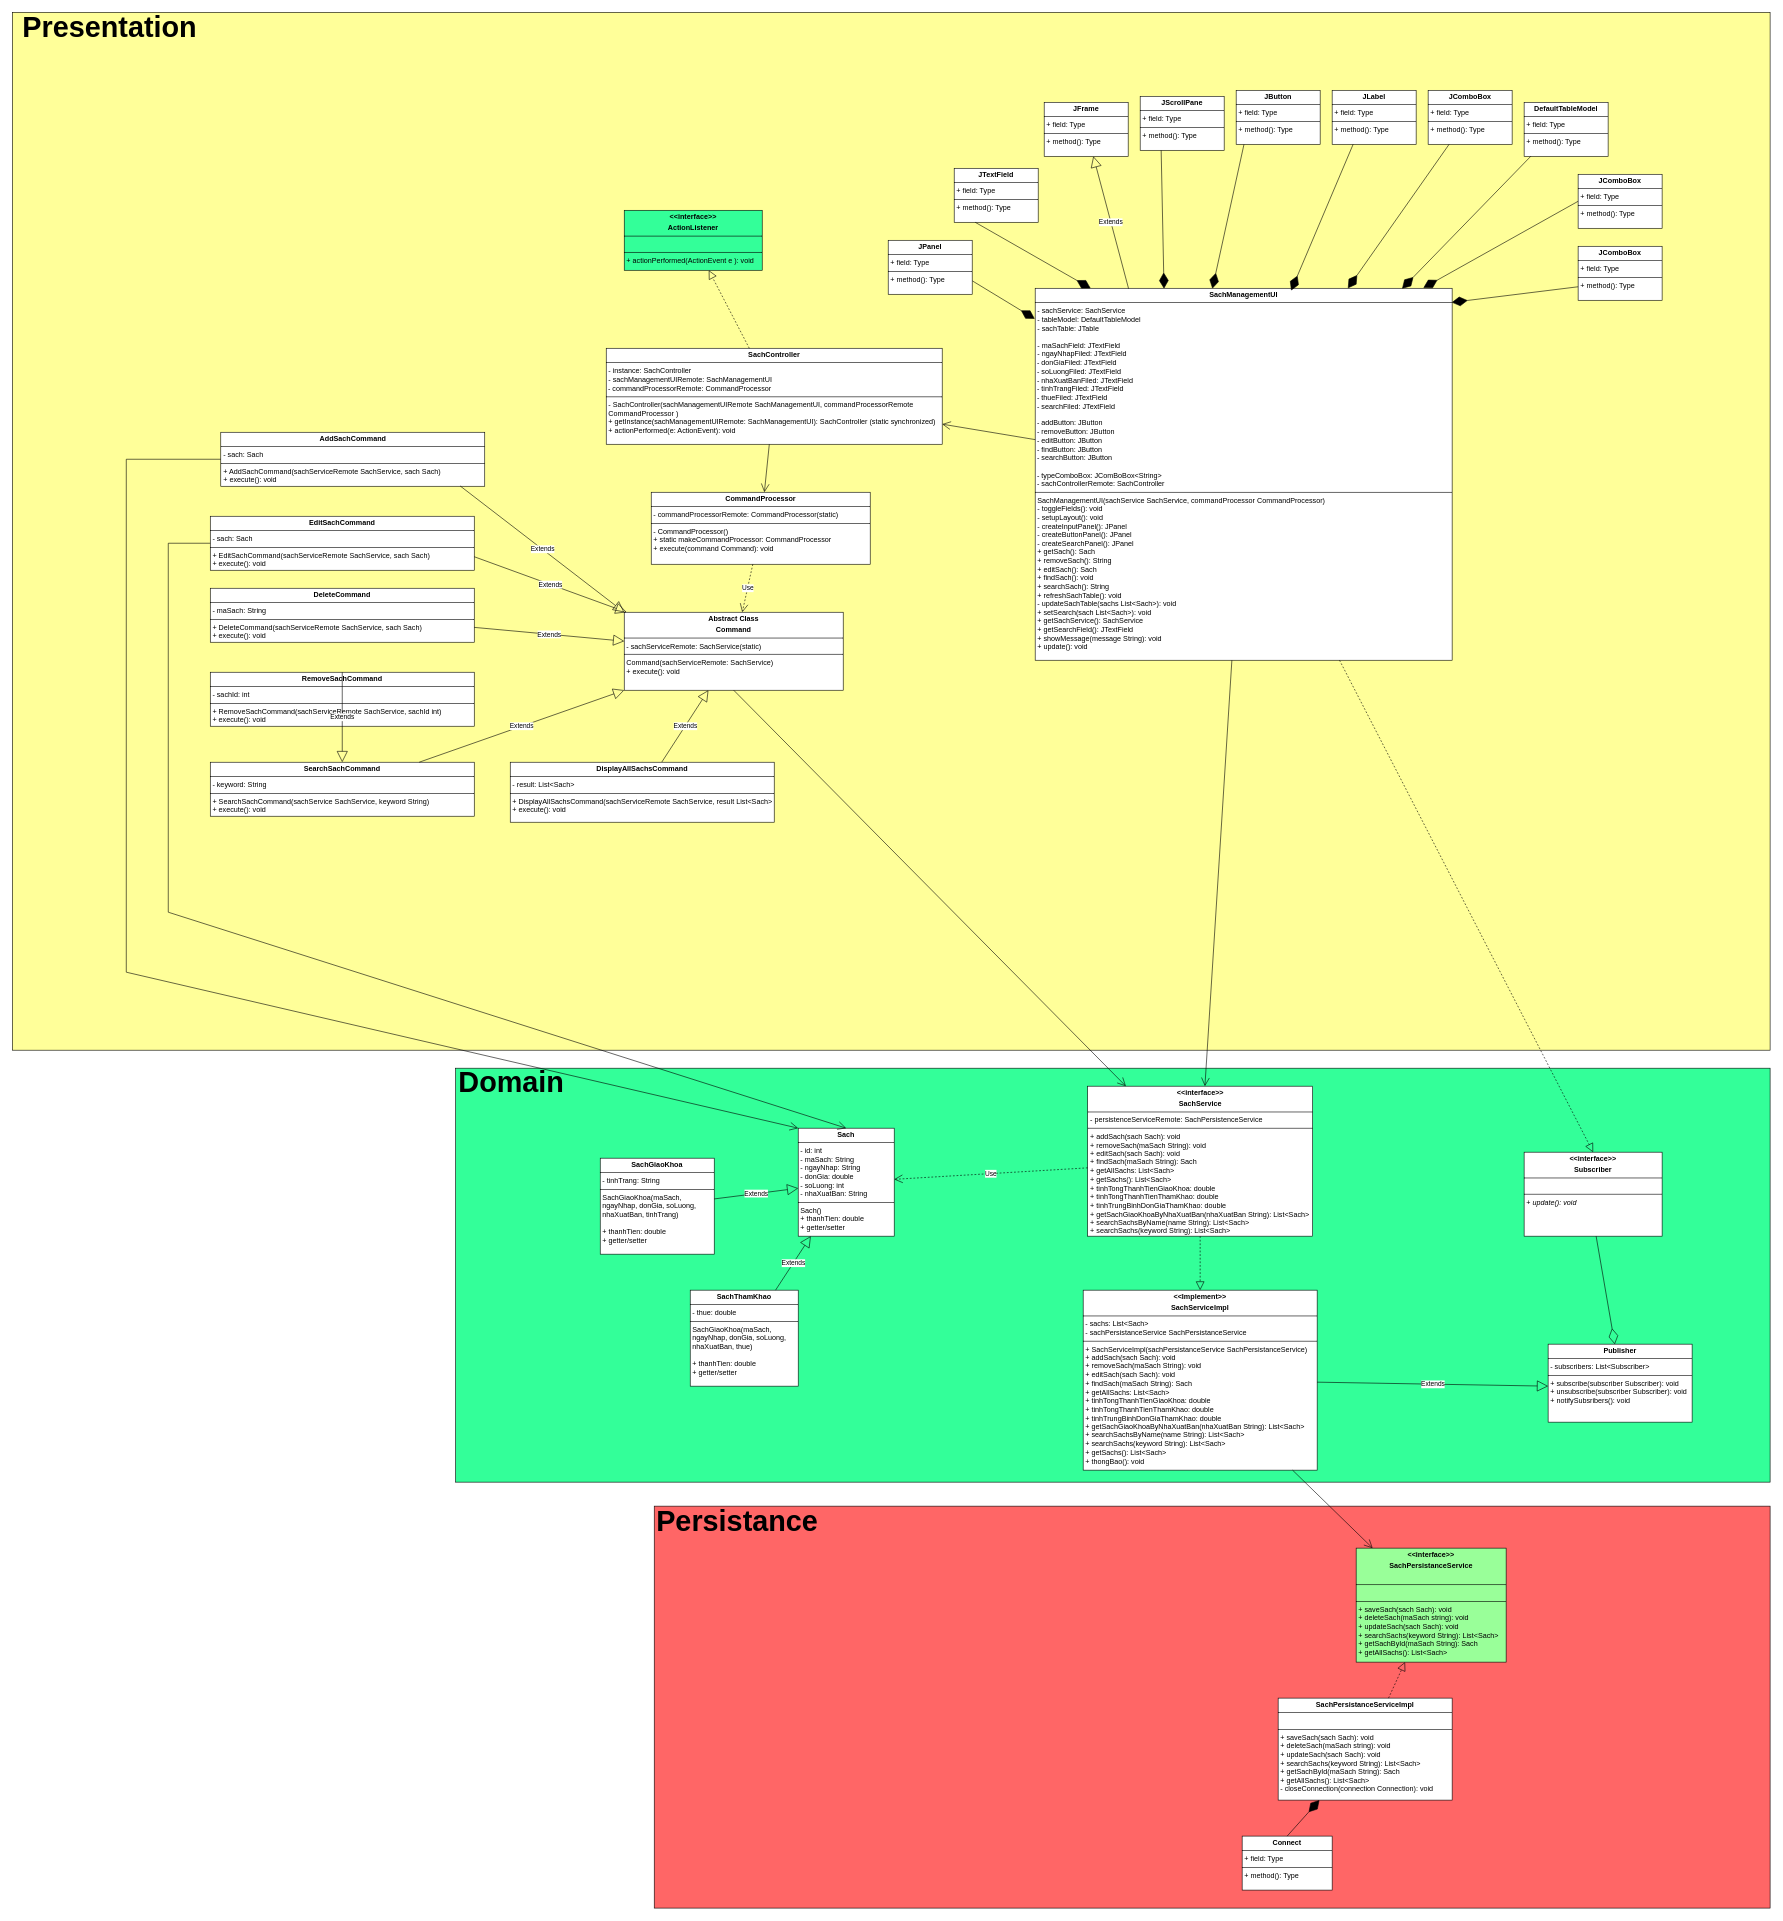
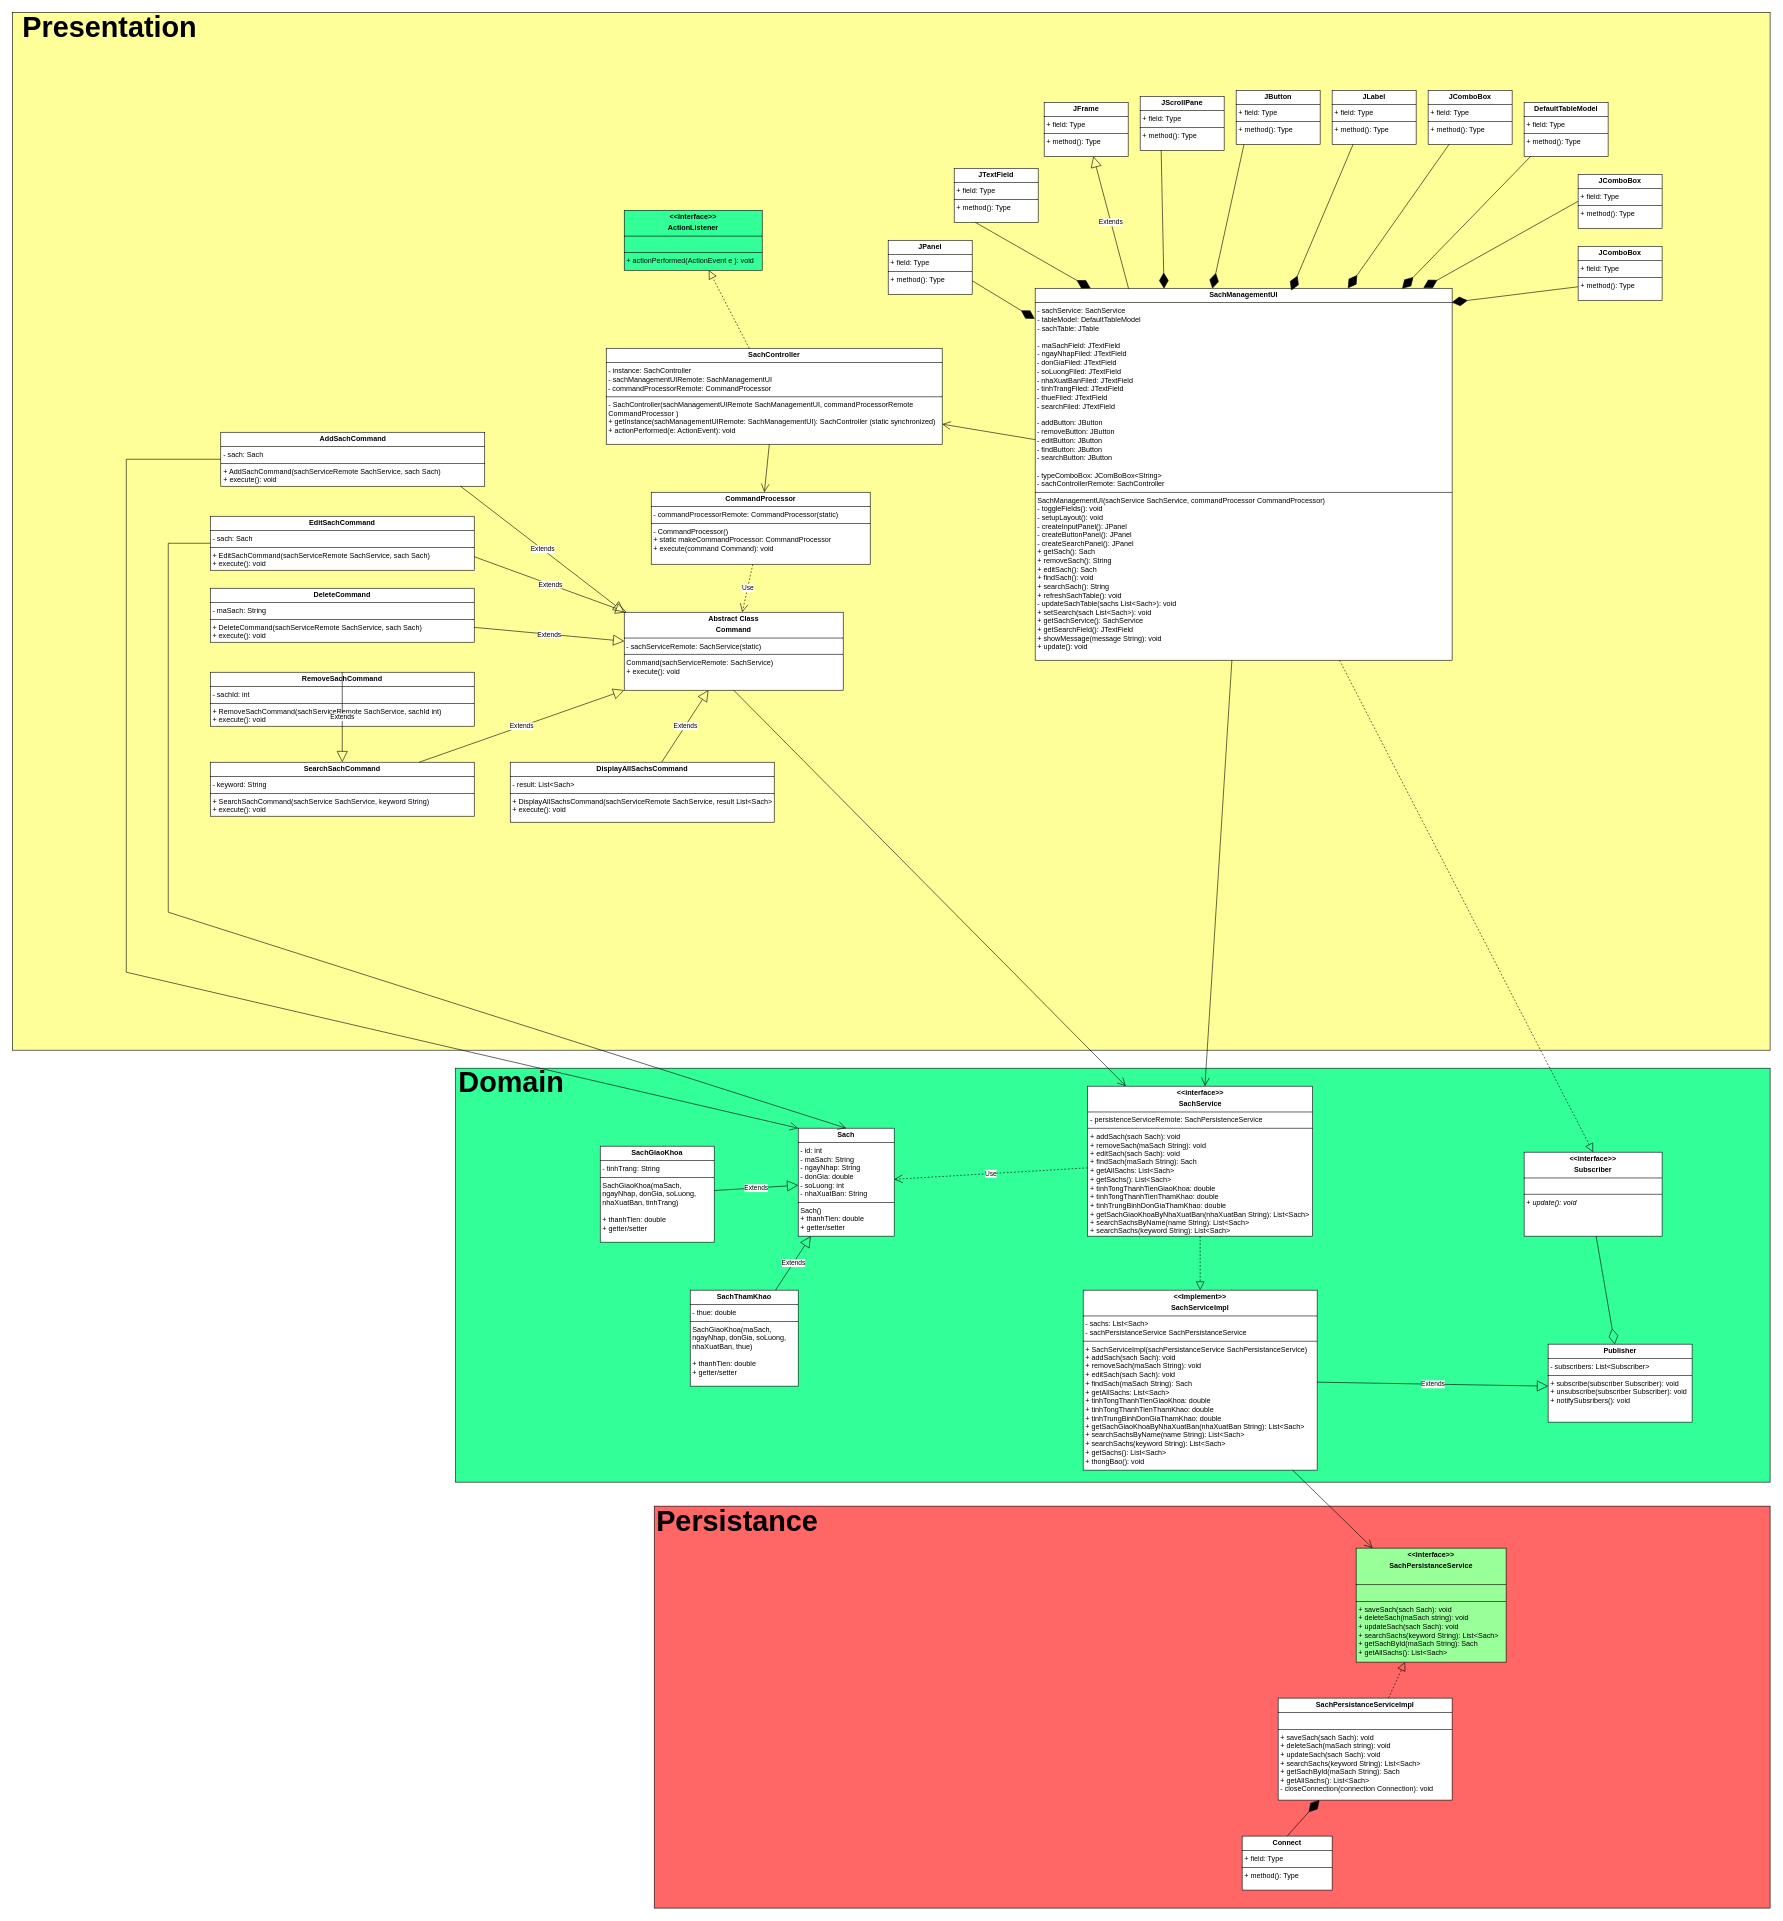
(657, 1206) -> (657, 1194)
